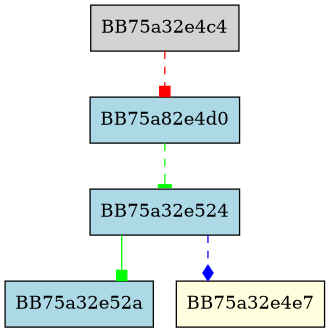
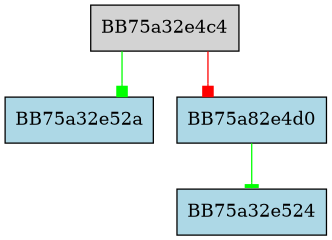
(165, 68) -> (208, 68)
(165, 163) -> (252, 163)
(122, 252) -> (122, 68)
(250, 304) -> none
